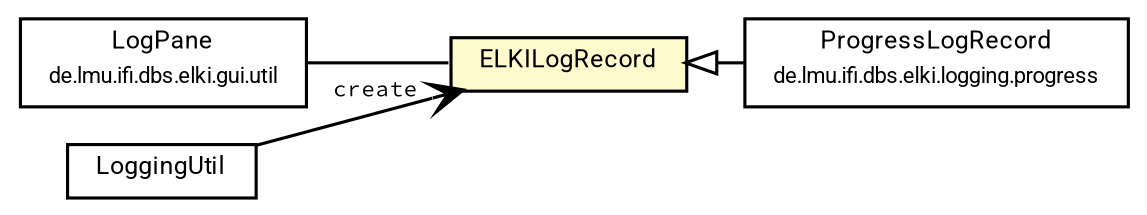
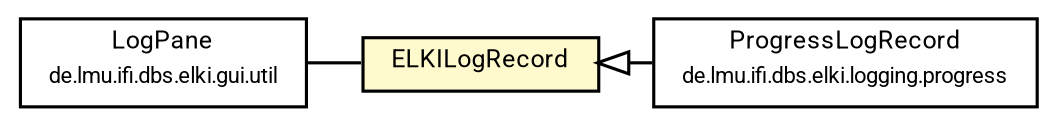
(162, 170) -> none
